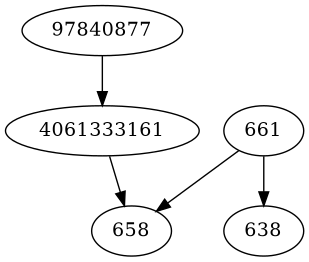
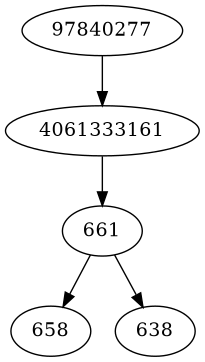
(102, 31) -> (102, 31)
(115, 174) -> (102, 174)
